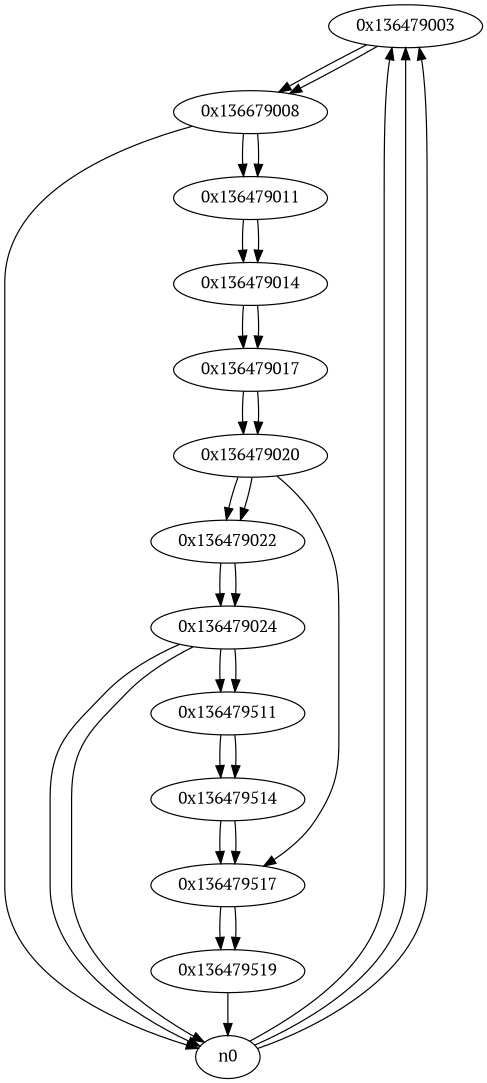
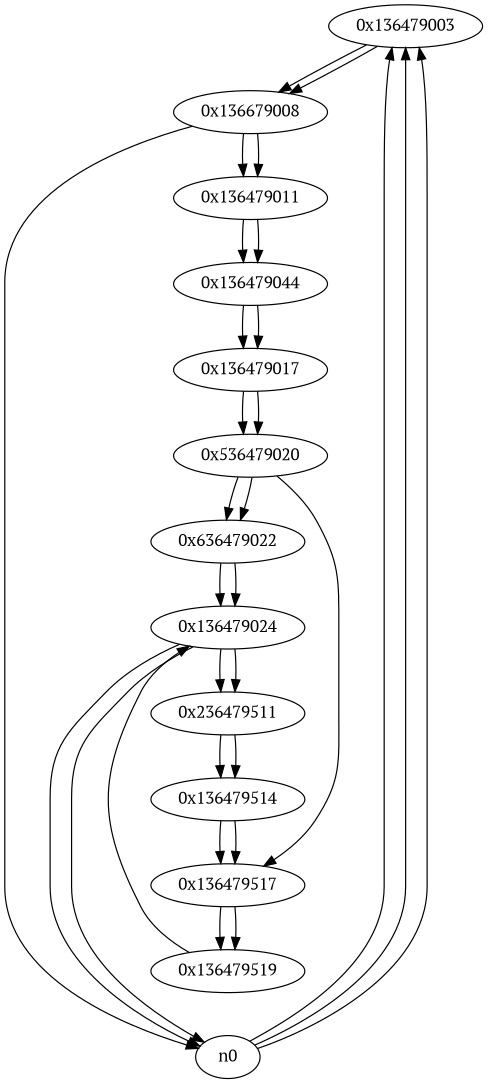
(251, 284) -> (251, 284)
(251, 456) -> (251, 456)
(228, 542) -> (228, 542)
(228, 713) -> (228, 713)
(228, 1008) -> (109, 805)
